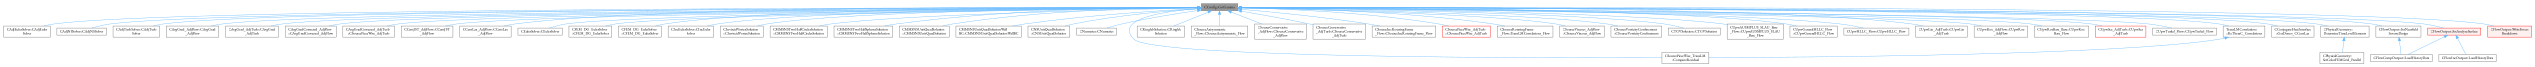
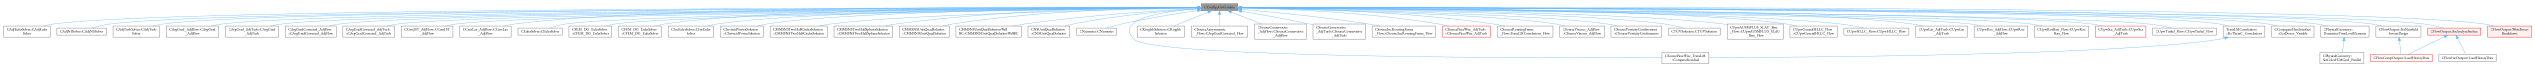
(369, 32) -> (369, 32)
(1220, 32) -> (1220, 32)
(2062, 32) -> (2062, 32)
(2293, 32) -> (2293, 32)
(2401, 58) -> (2401, 58)
